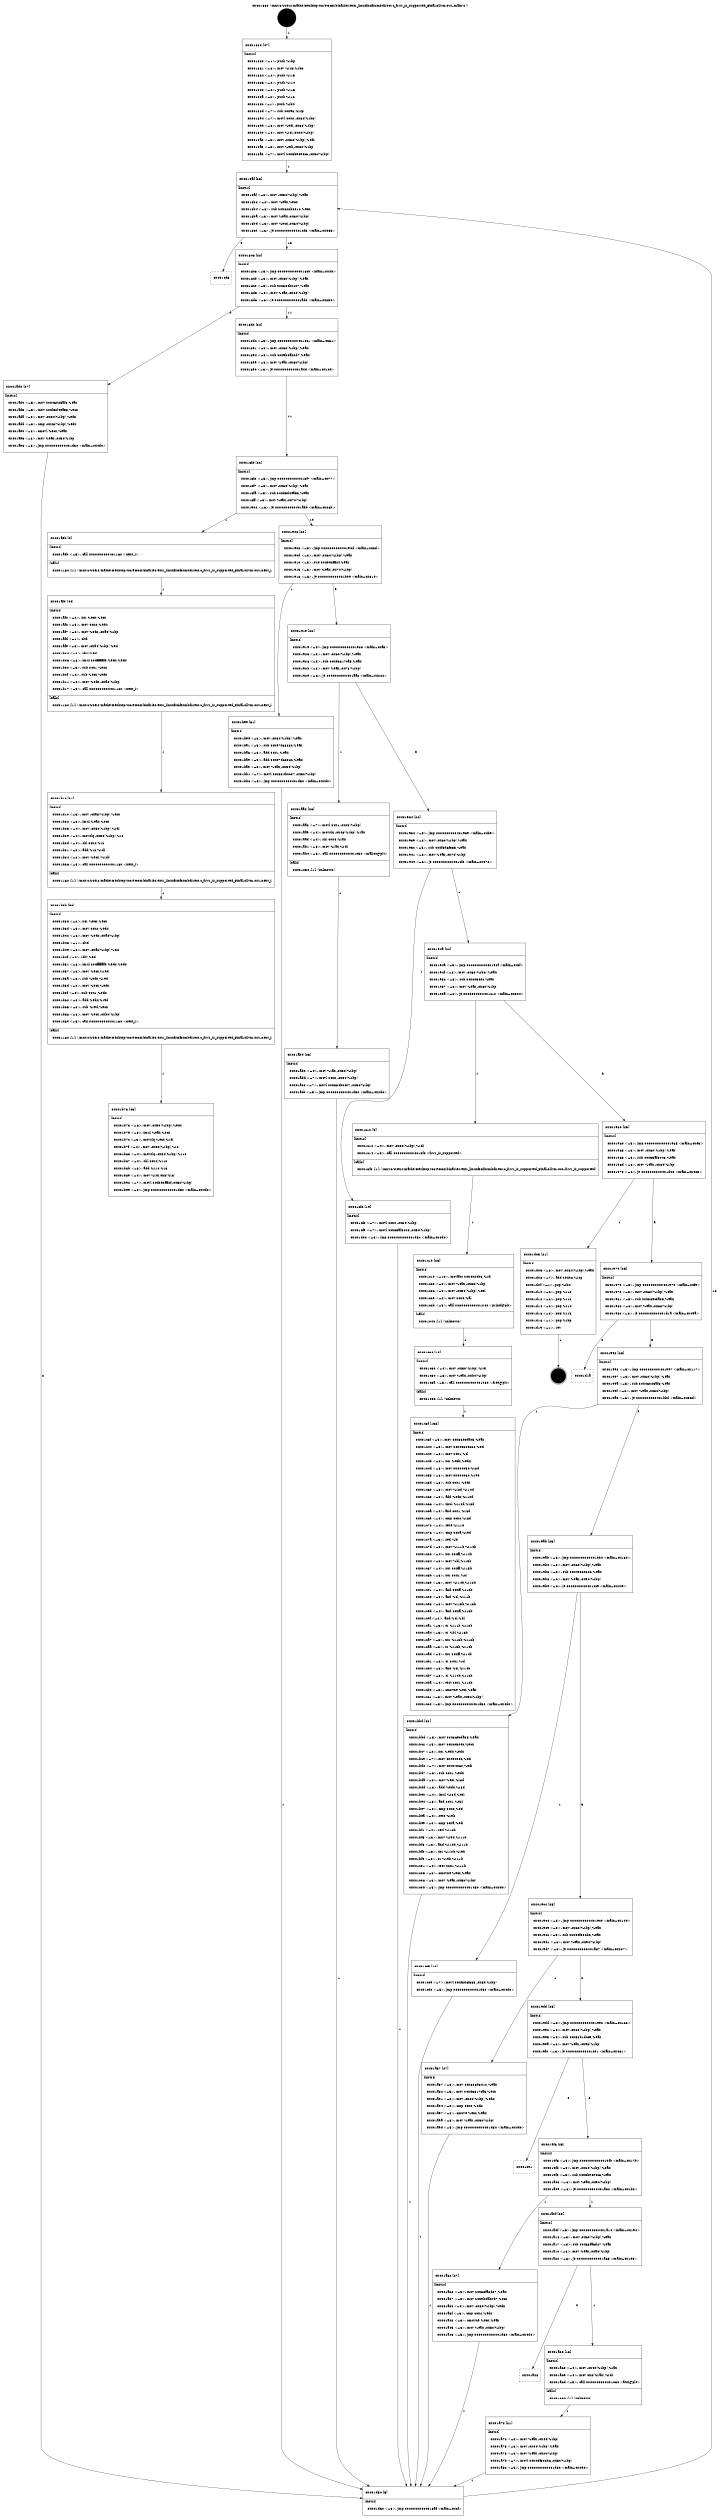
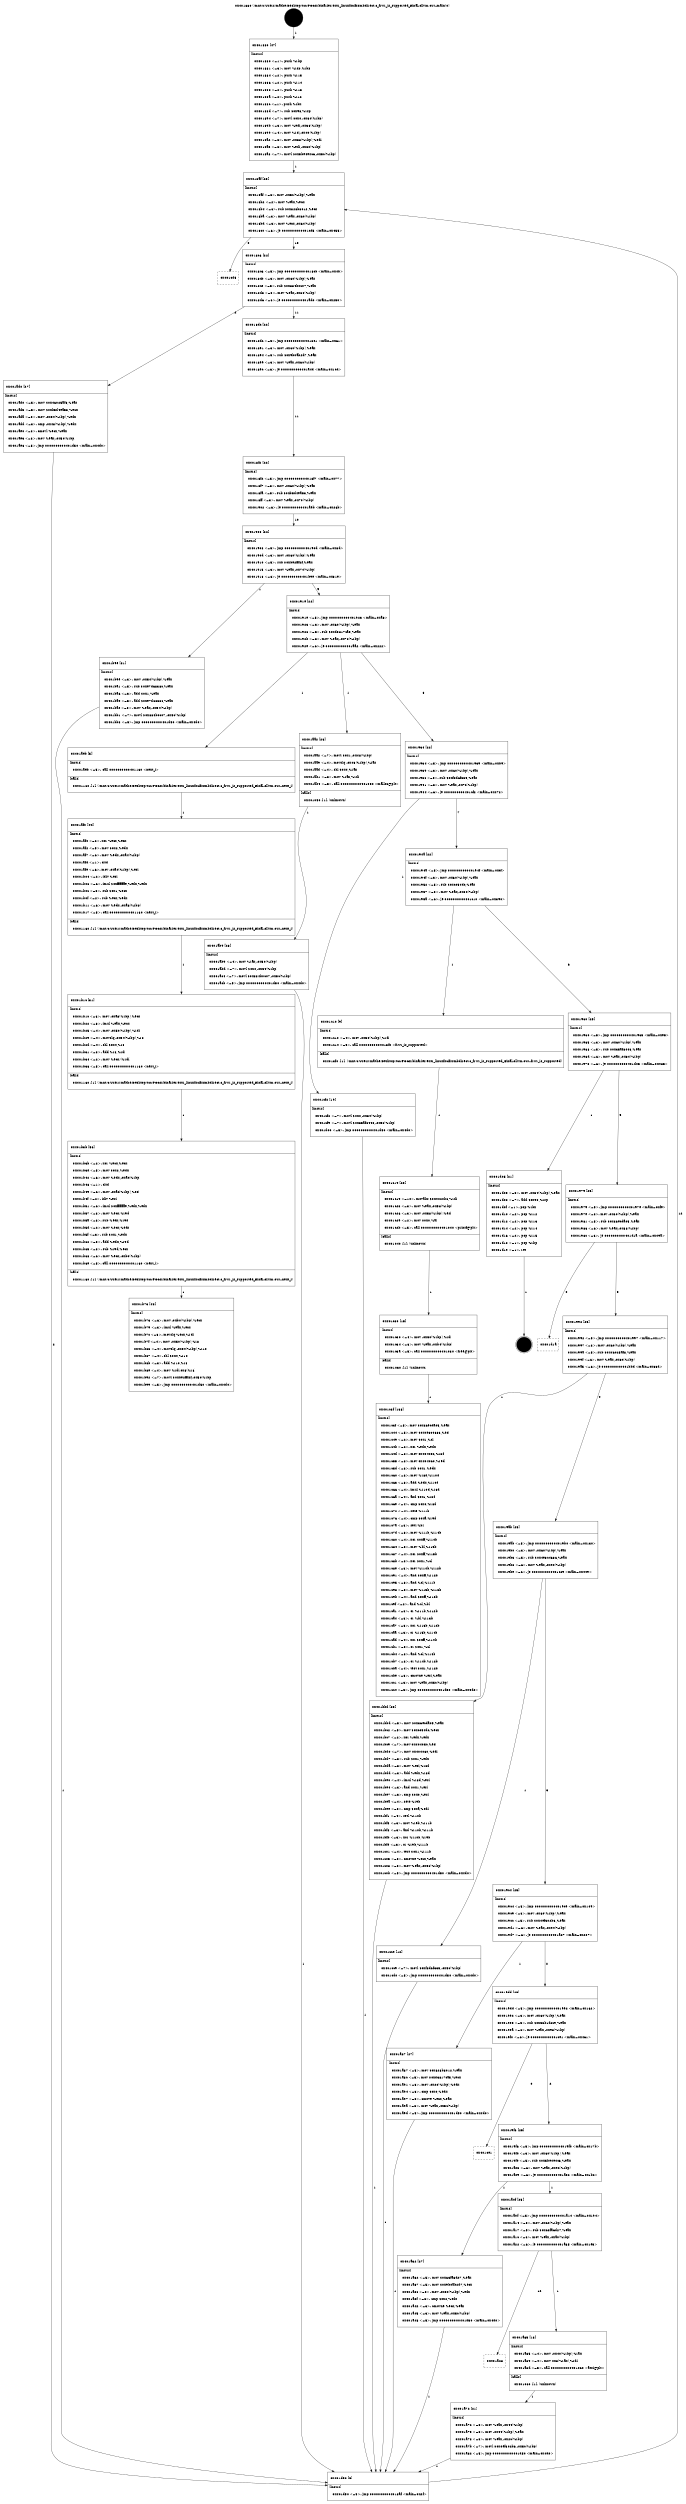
(220, 522) -> (257, 699)
(577, 2306) -> (539, 2291)
